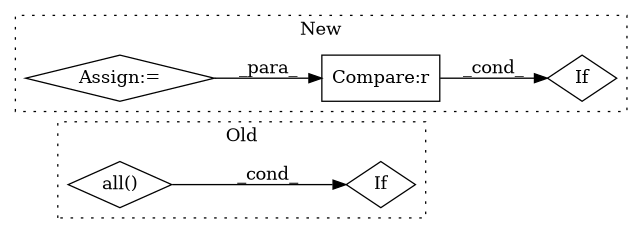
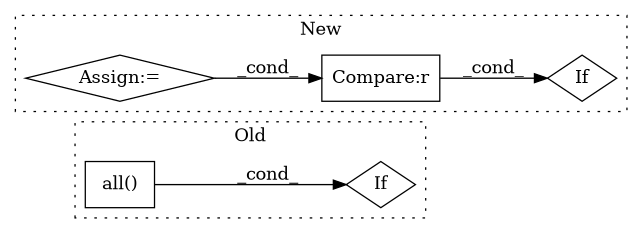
(268, 69) -> (268, 69)
(120, 185) -> (120, 185)
